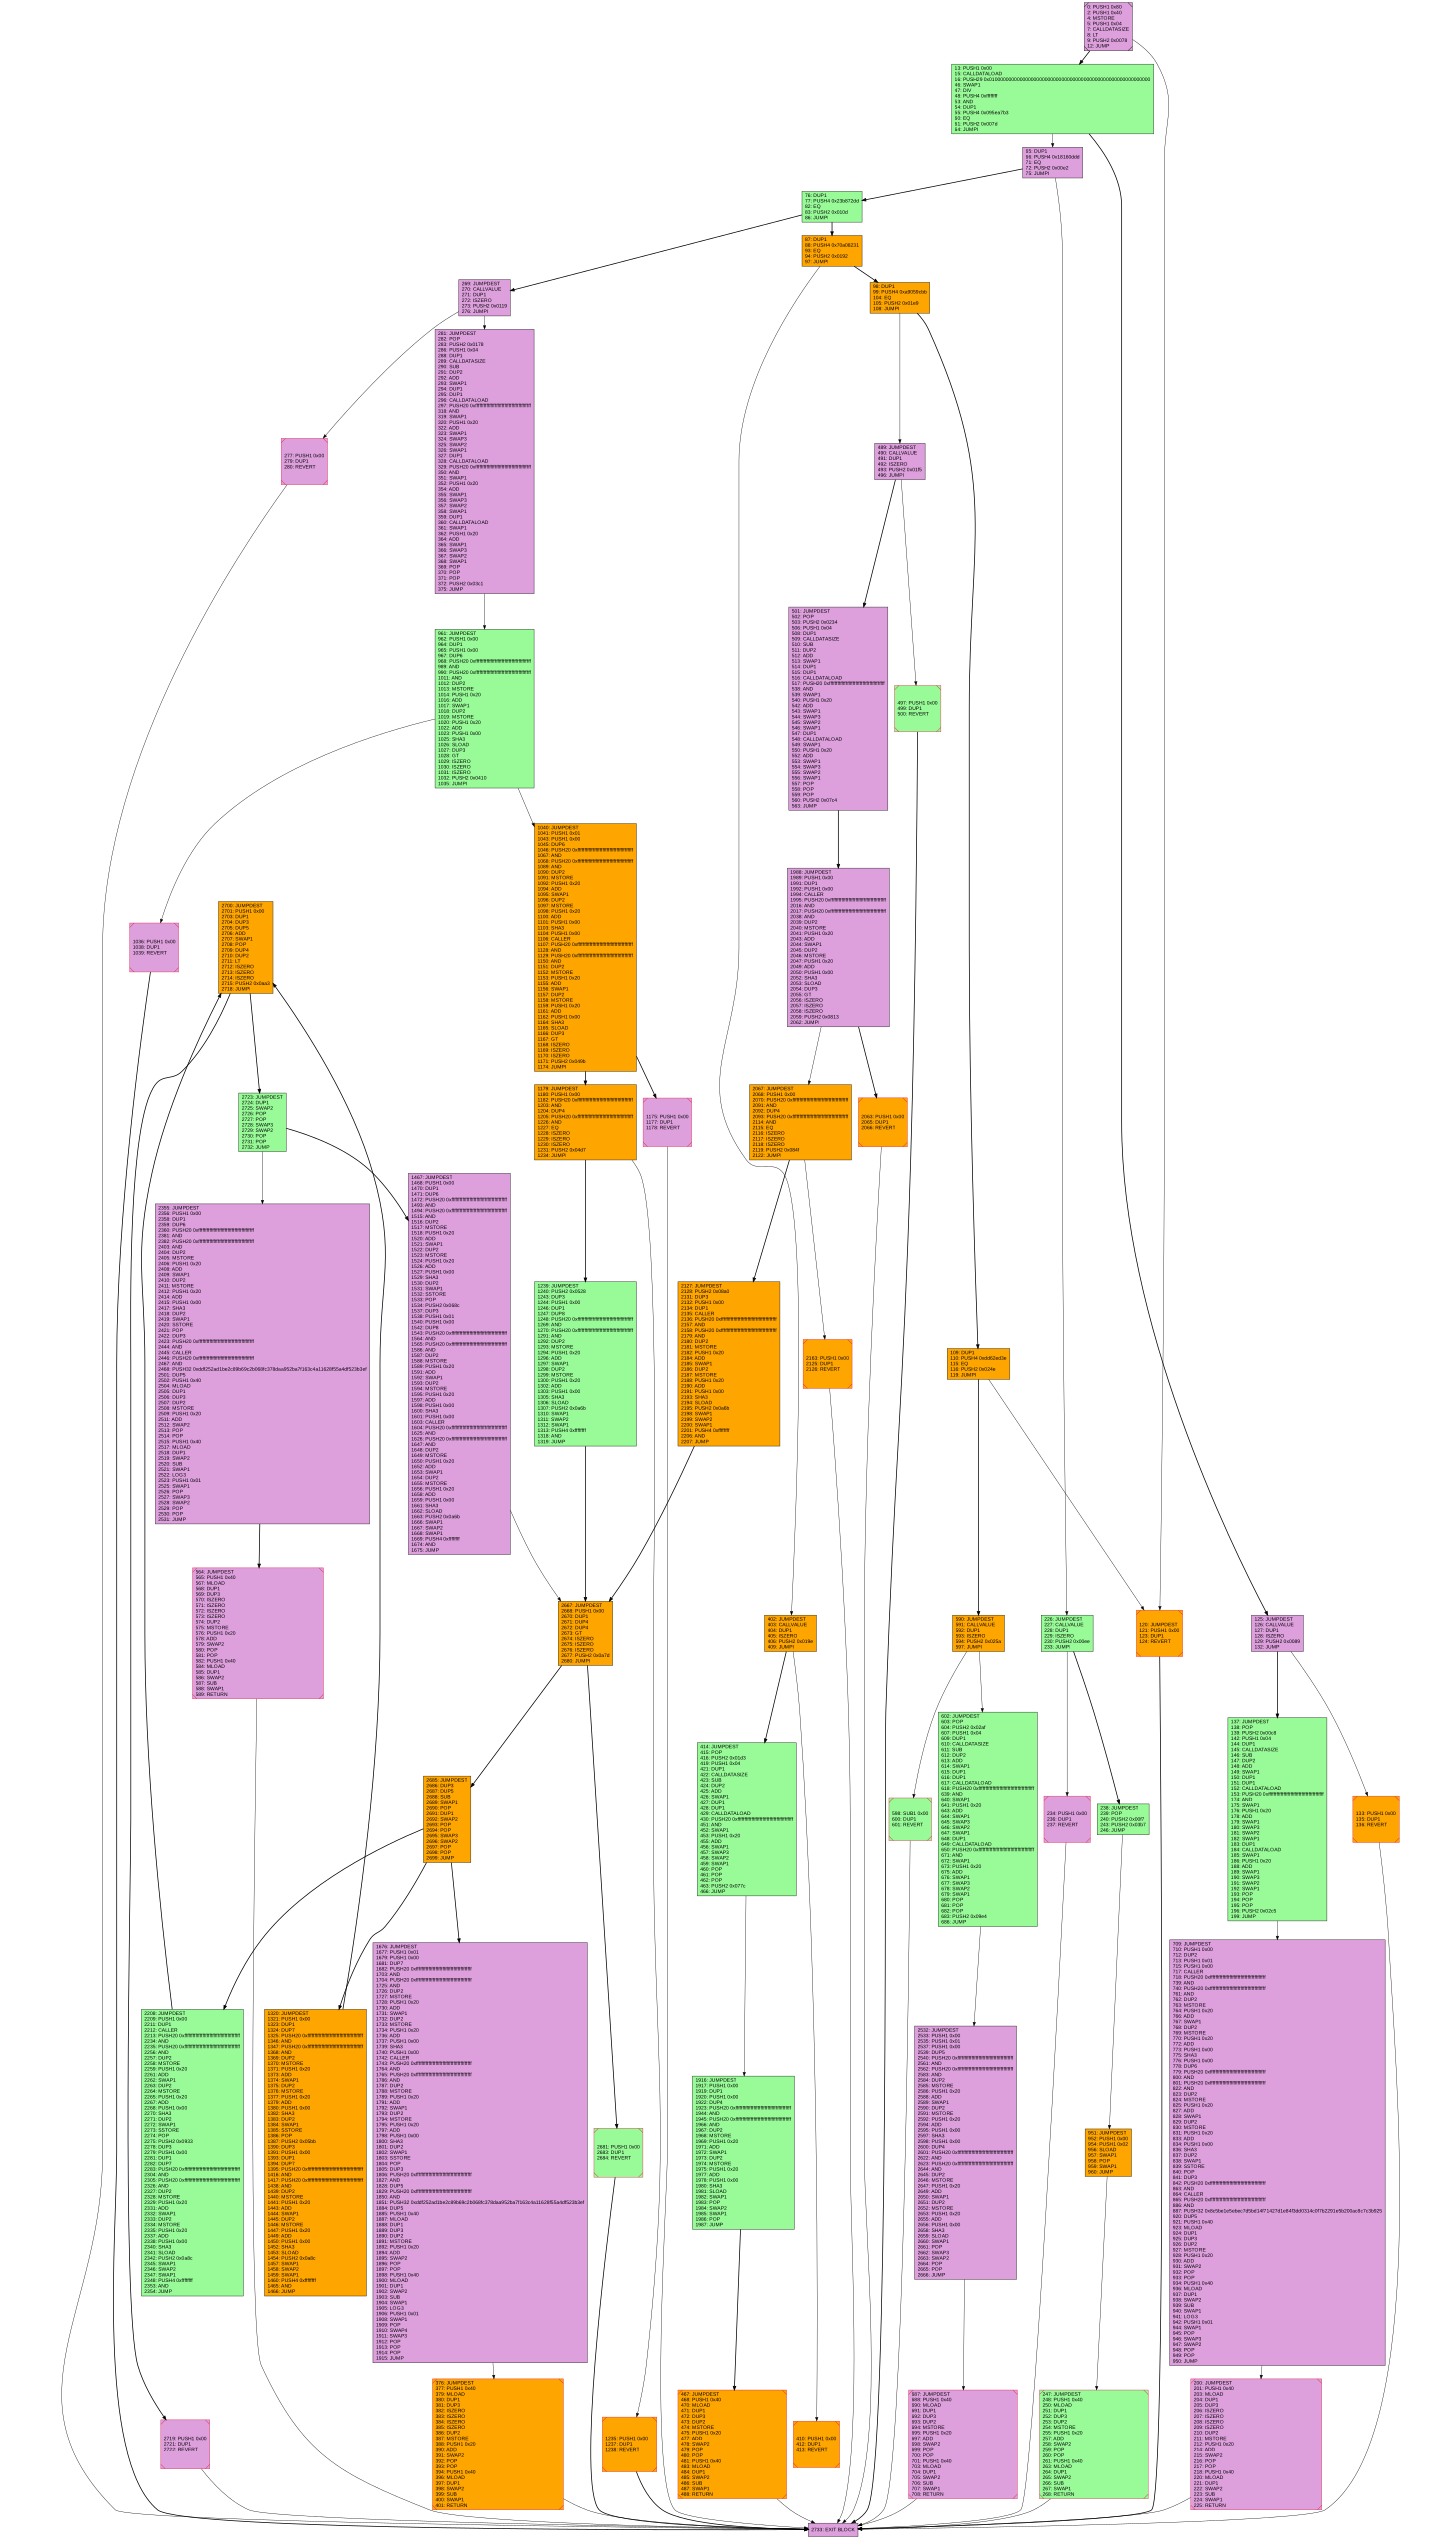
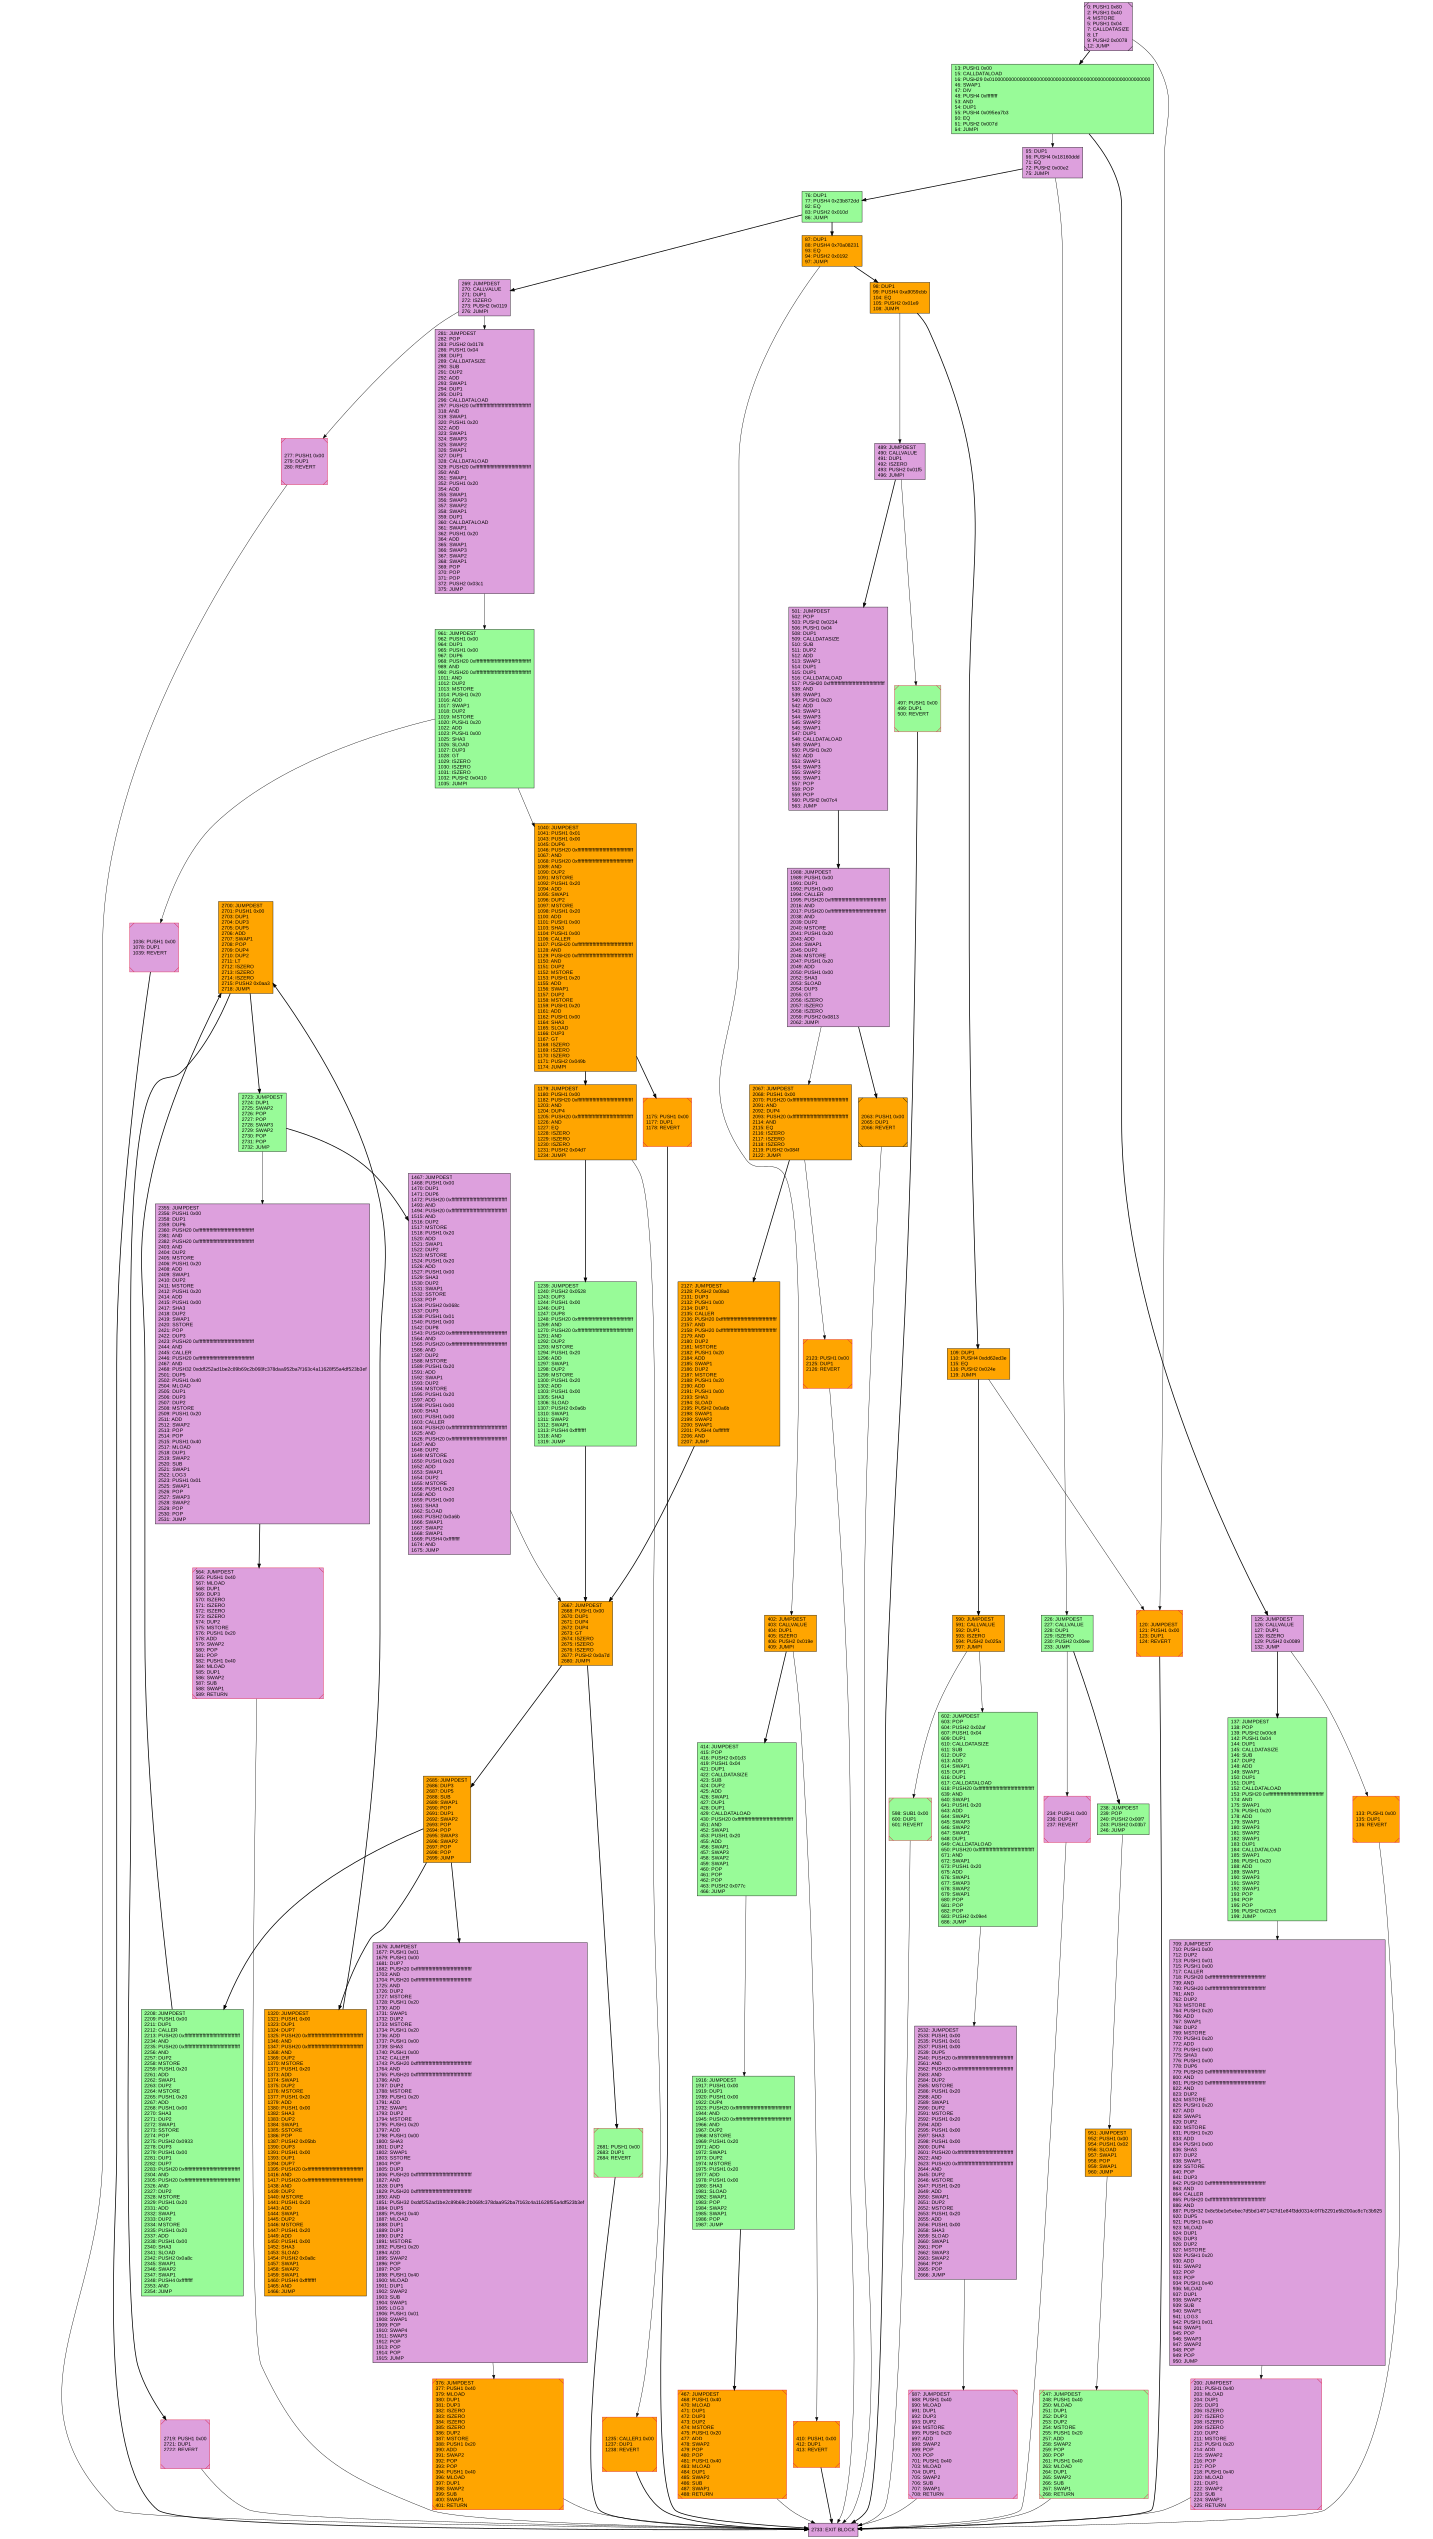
(154, 947) -> (154, 947)
(667, 1122) -> (667, 1122)
(883, 1122) -> (883, 1122)
(828, 1364) -> (828, 1364)
(667, 1895) -> (667, 1895)
(630, 2444) -> (630, 2444)
none -> (826, 2493)
